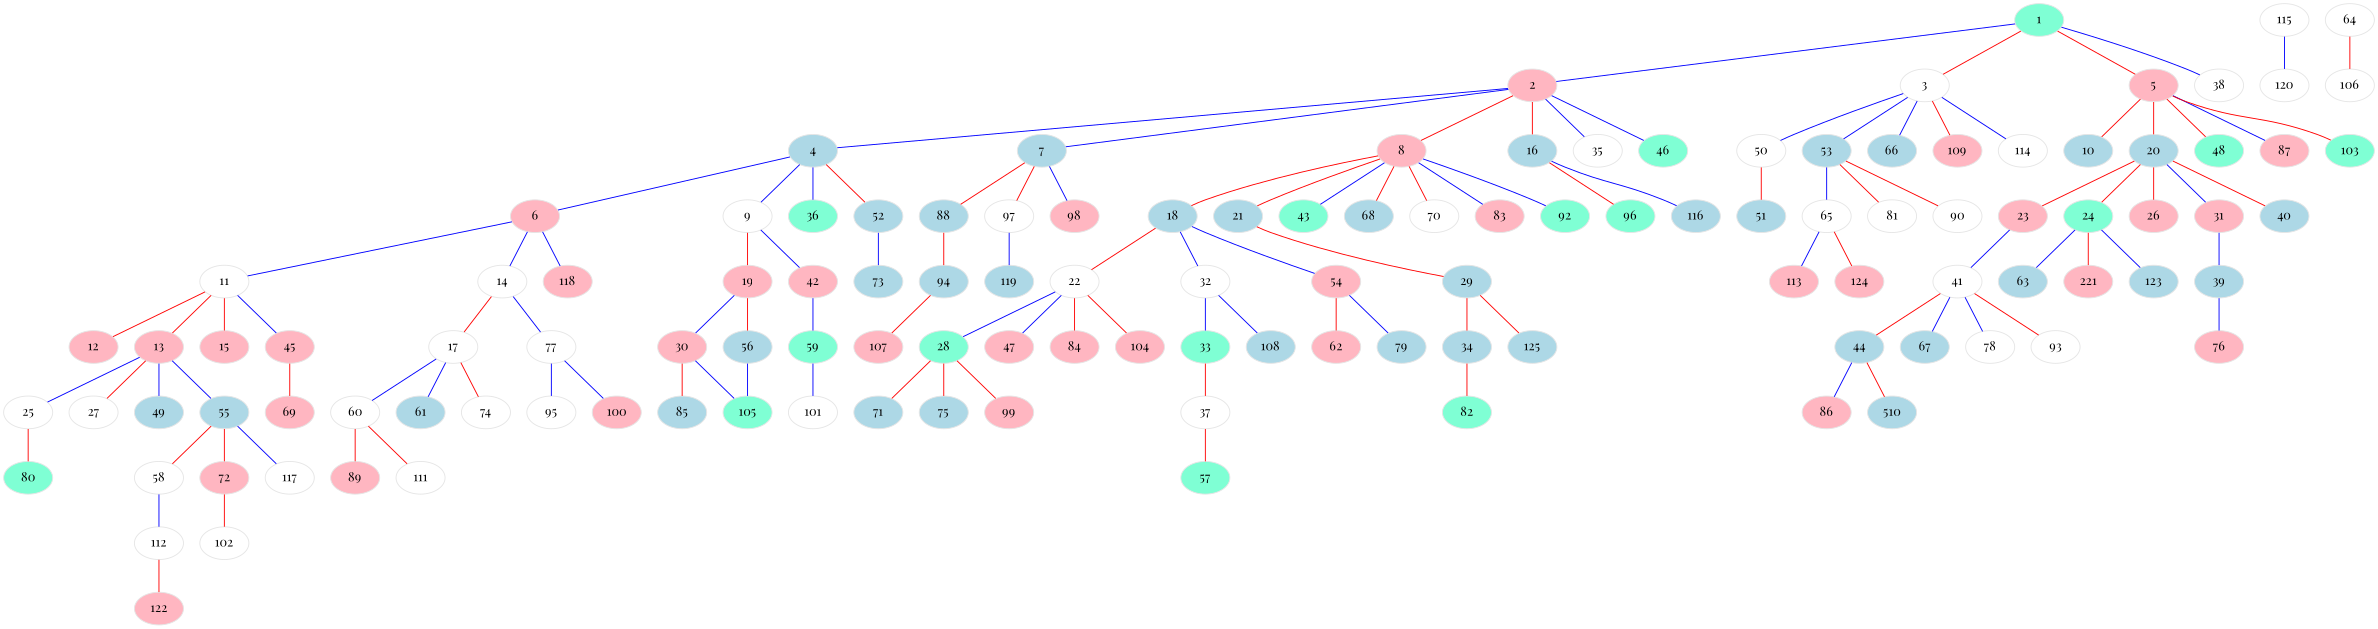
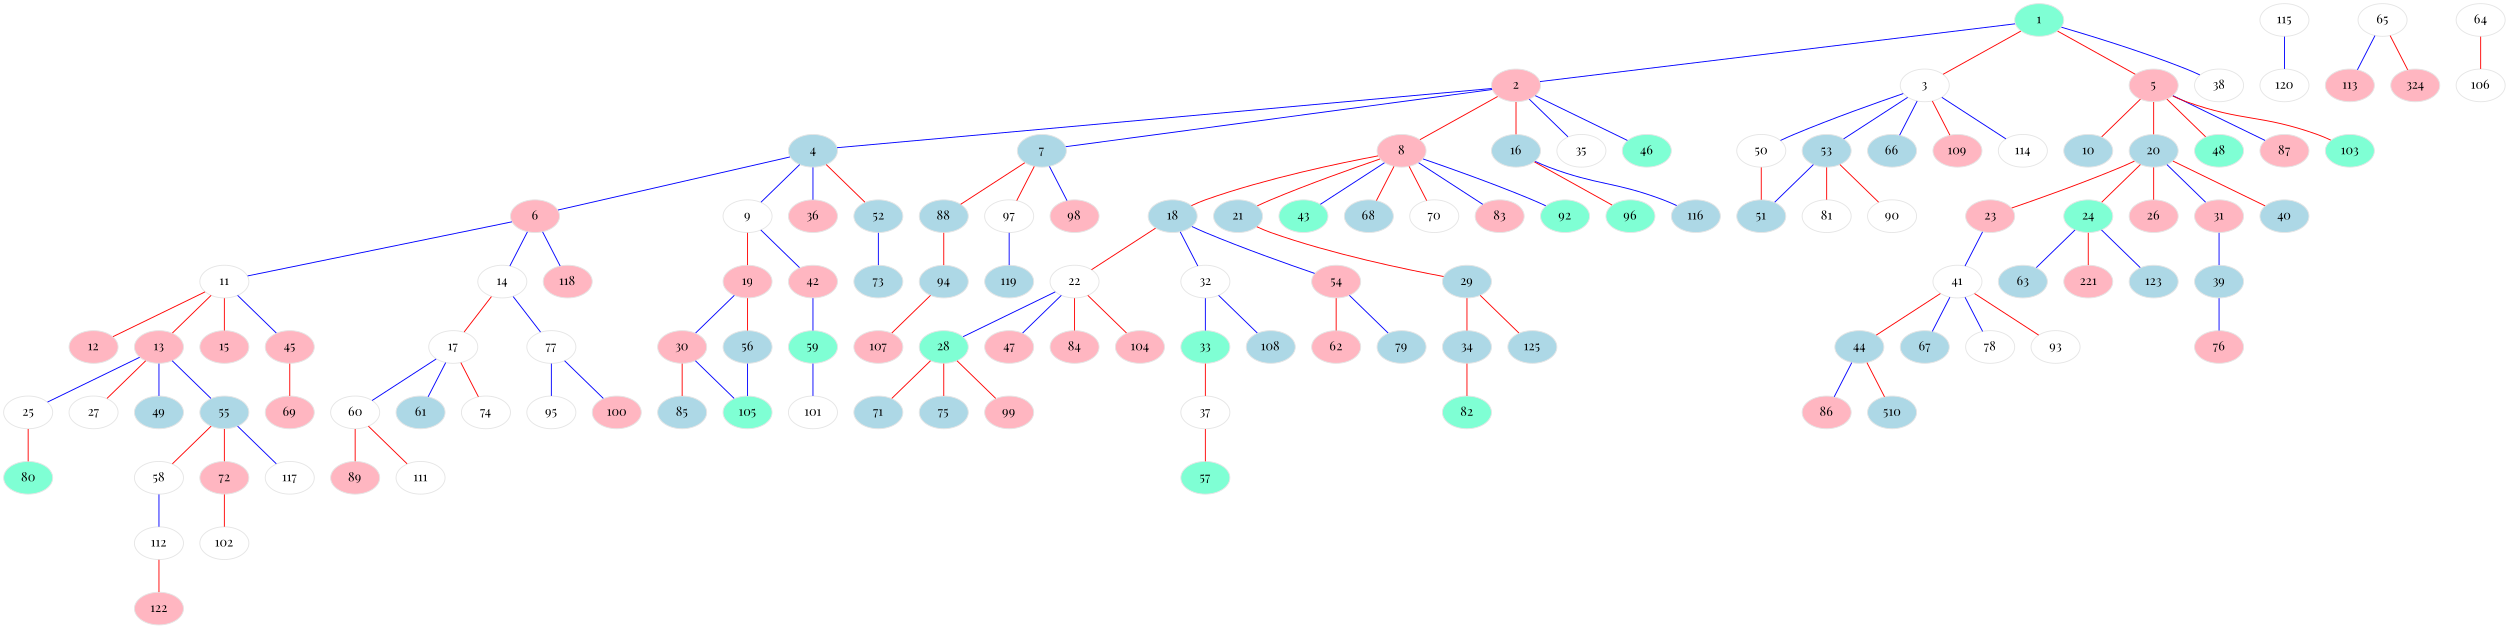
(1827, 184) -> (1794, 183)
(813, 216) -> (813, 216)
(1859, 282) -> (2415, 85)
